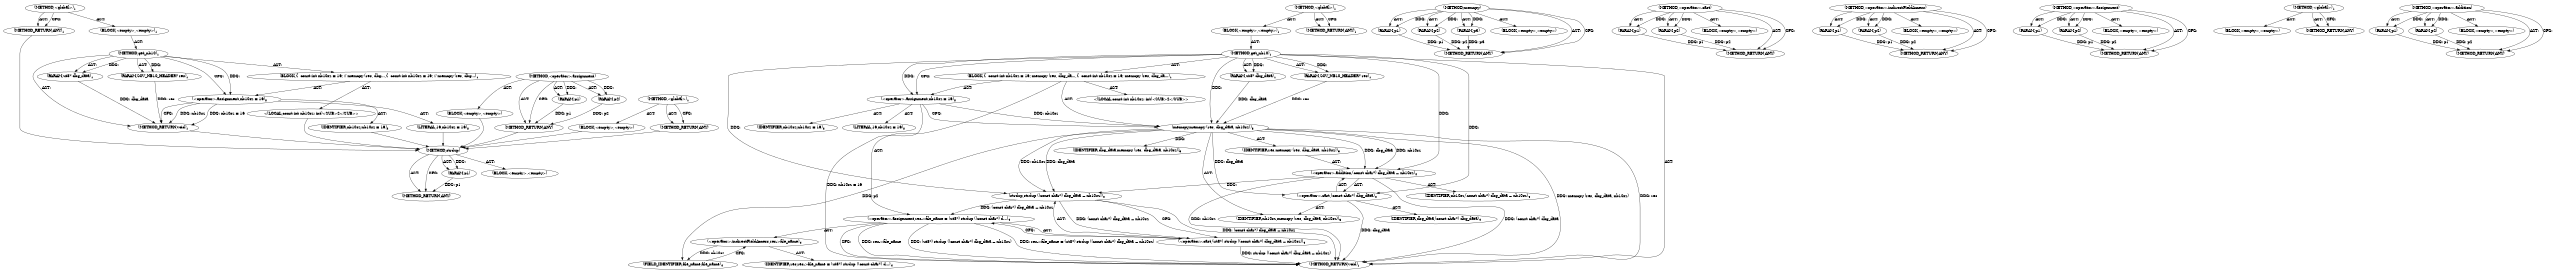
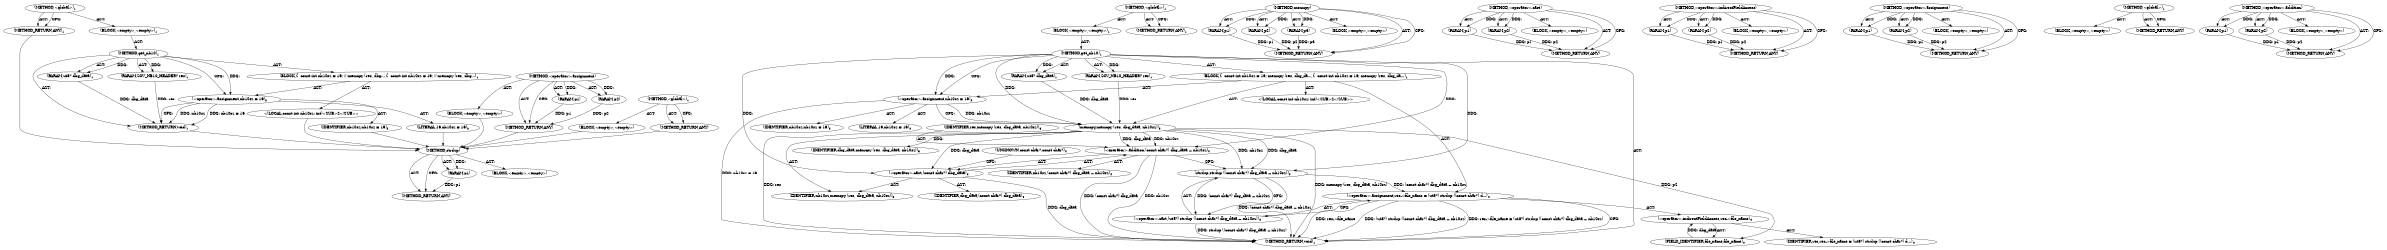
(1251, 139) -> none
none -> (1031, 151)
(1232, 185) -> (1210, 162)
(712, 253) -> (1722, 231)
(741, 253) -> (1702, 231)
